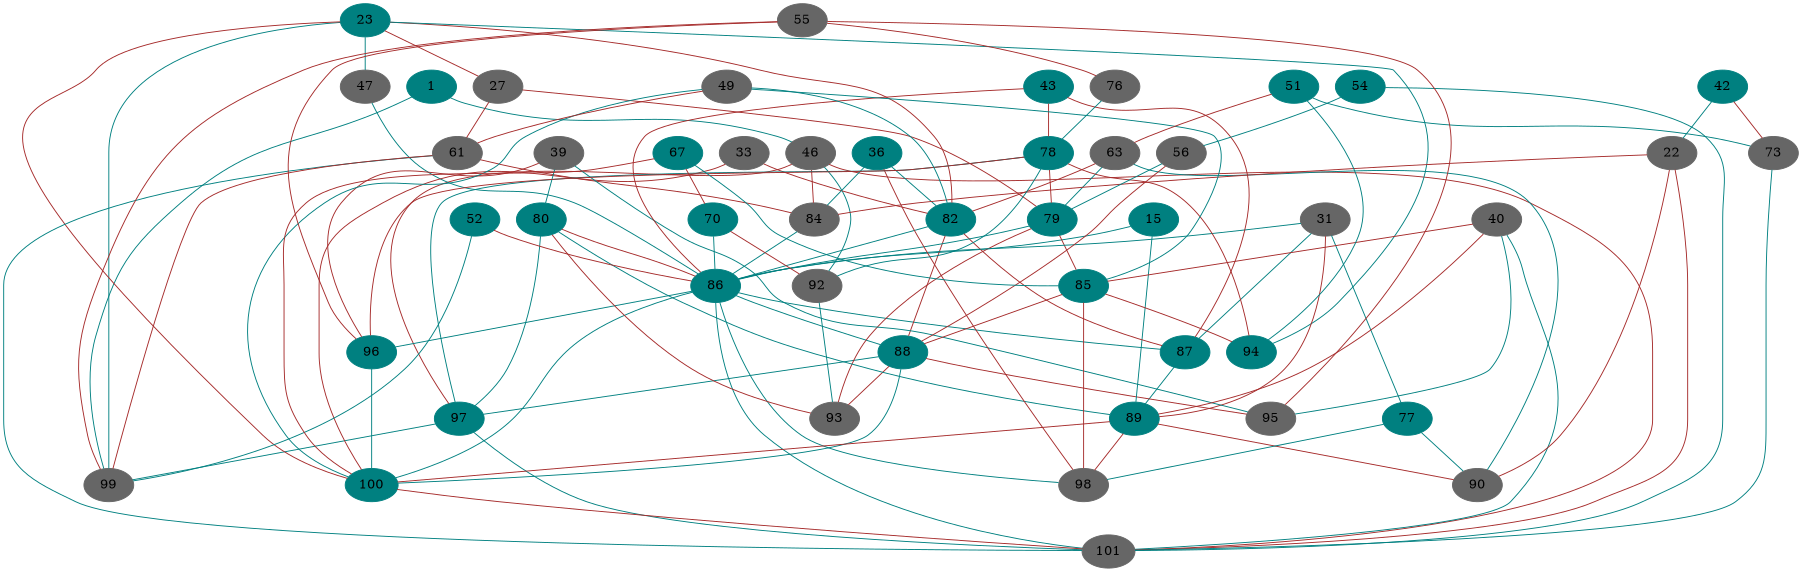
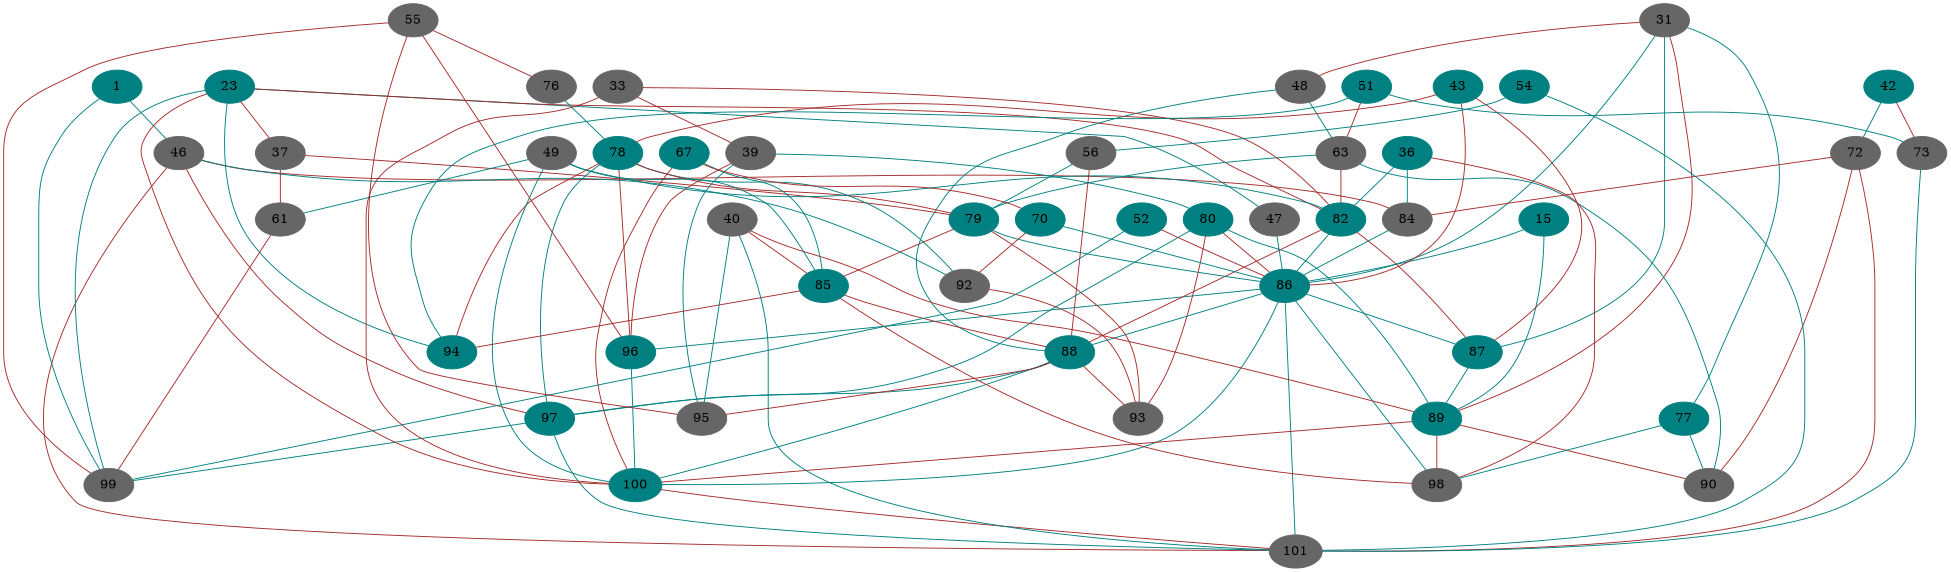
(498, 87) -> (280, 153)
none -> (1300, 87)
none -> (684, 120)
(533, 126) -> (410, 188)
(1672, 153) -> (1856, 153)
(644, 187) -> none
(826, 350) -> (1083, 321)
(219, 525) -> none
